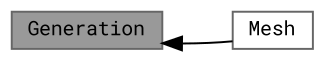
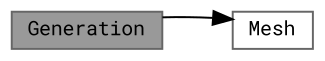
(208, 43) -> (188, 17)
